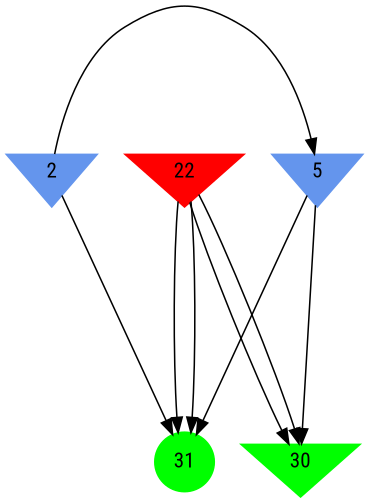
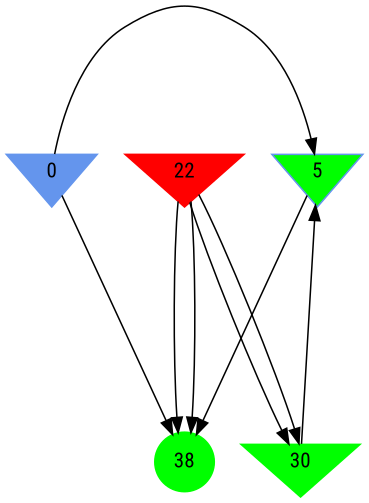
(52, 172) -> (52, 172)
(317, 172) -> (317, 172)
(309, 317) -> (308, 332)
(185, 462) -> (185, 462)
